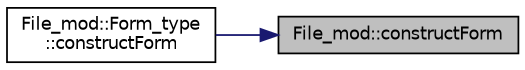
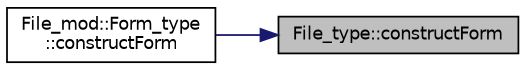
(398, 35) -> (398, 35)
